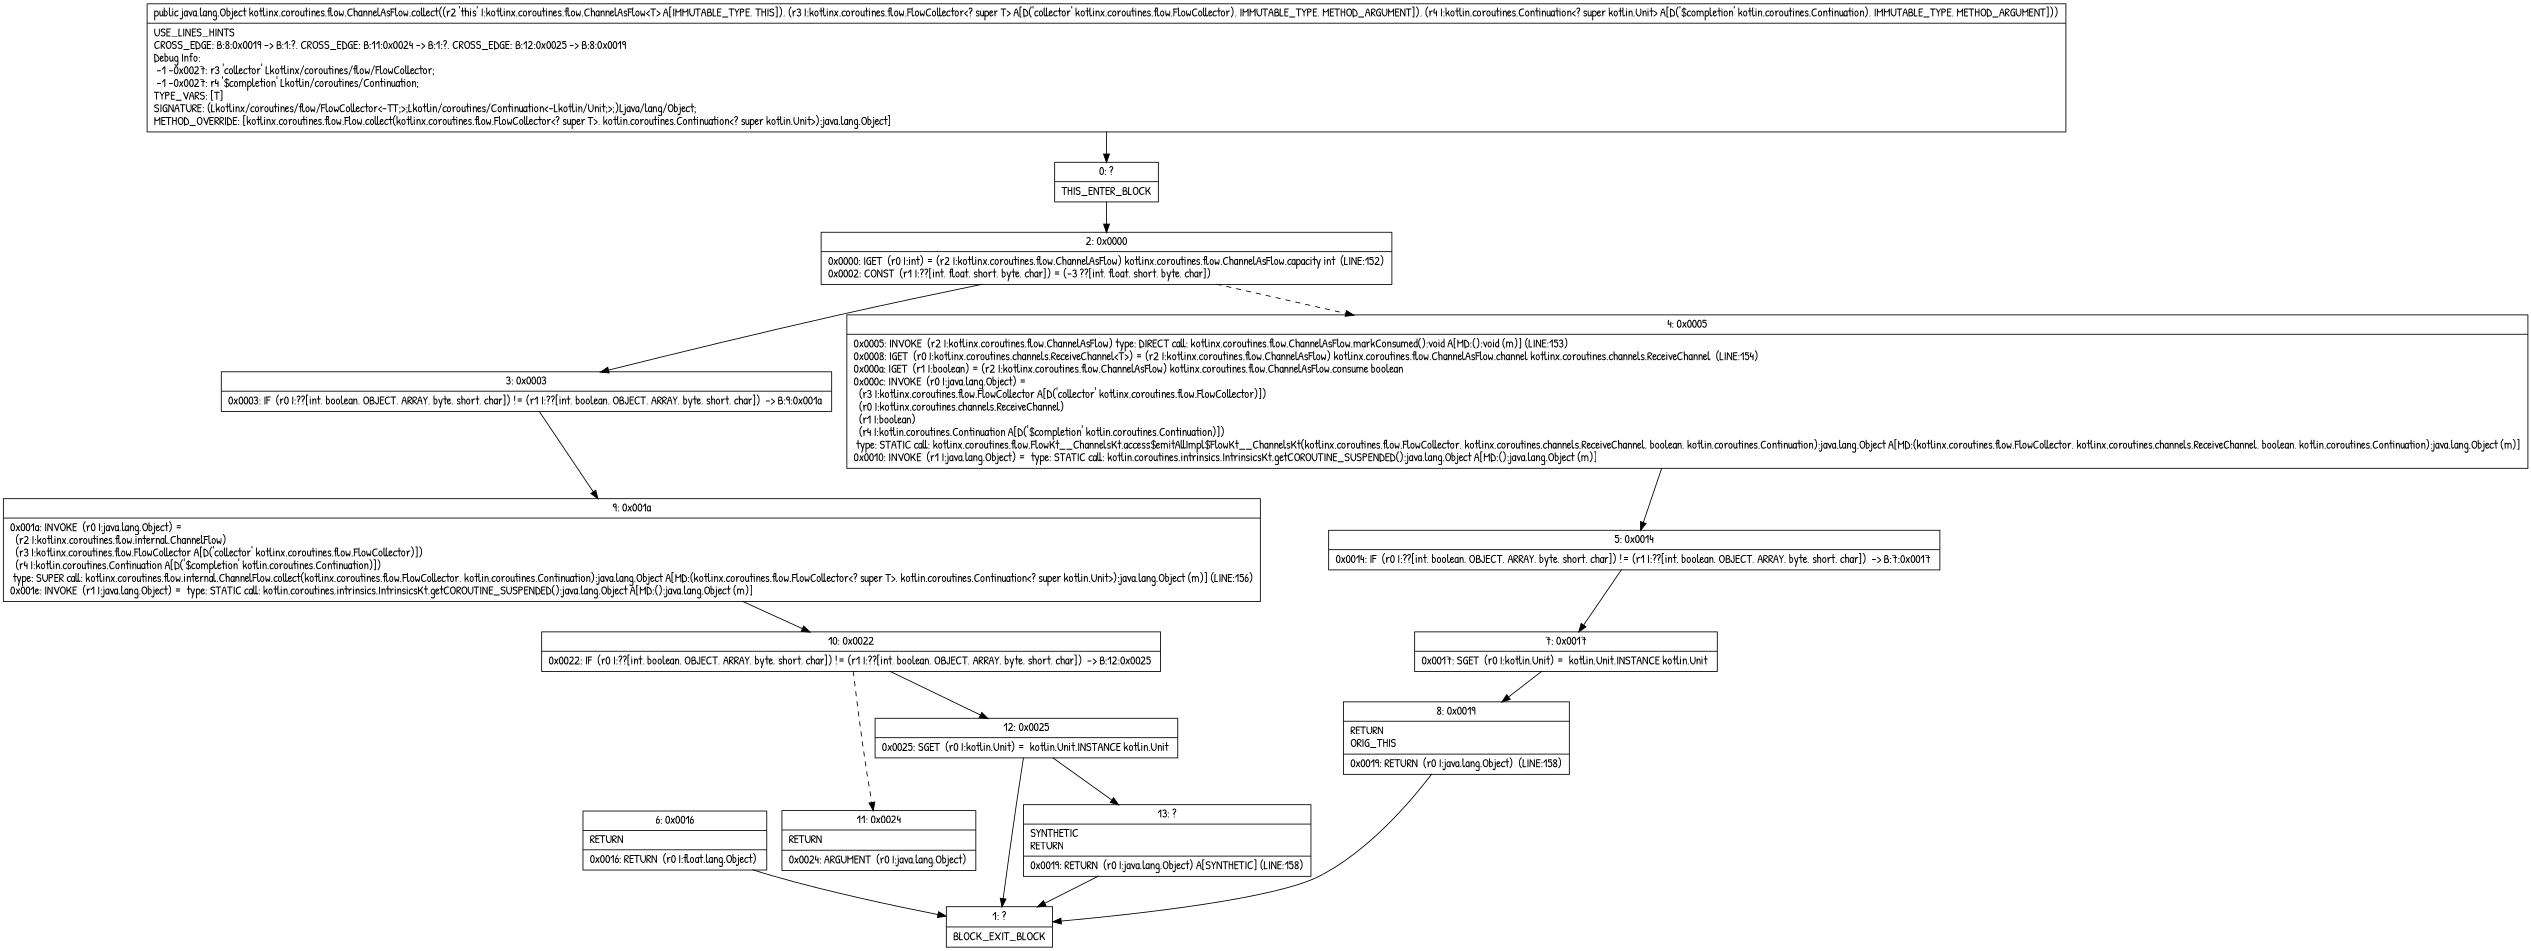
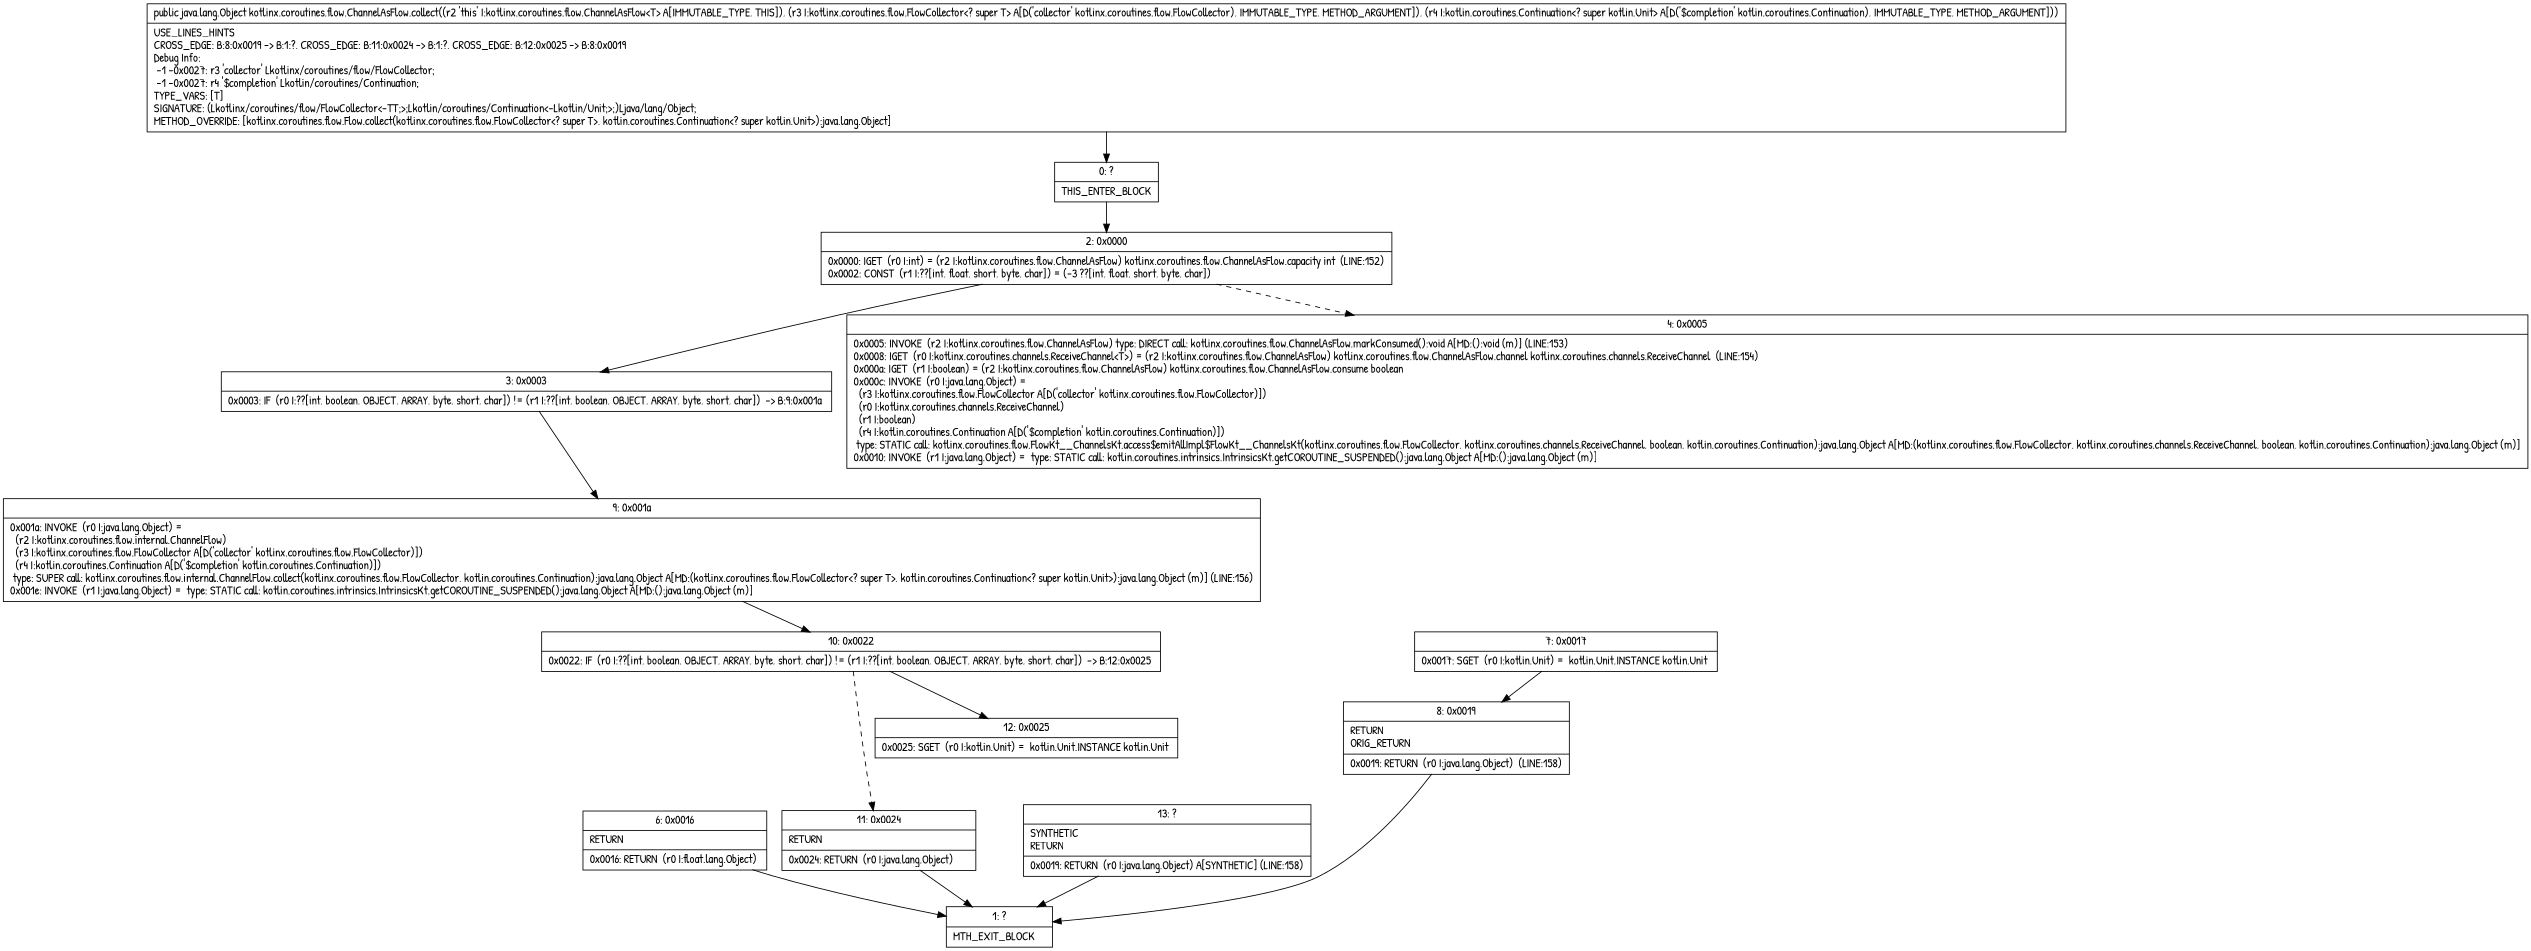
(1634, 550) -> none
(1373, 744) -> (1381, 744)
(1082, 779) -> none
(1013, 828) -> (942, 886)
(879, 860) -> (873, 860)
(999, 937) -> (994, 937)
